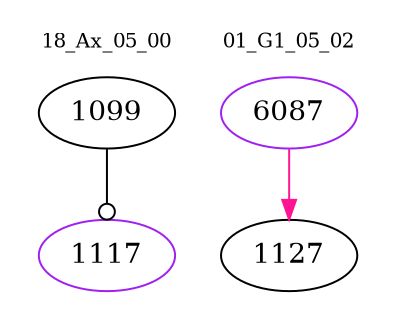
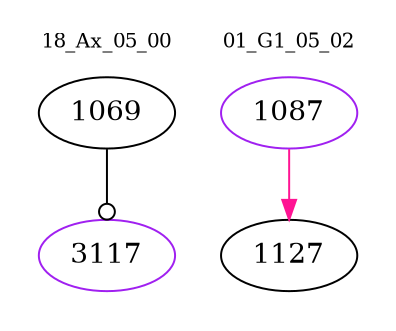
(107, 113) -> (107, 113)
(289, 113) -> (289, 113)
(107, 255) -> (107, 255)
